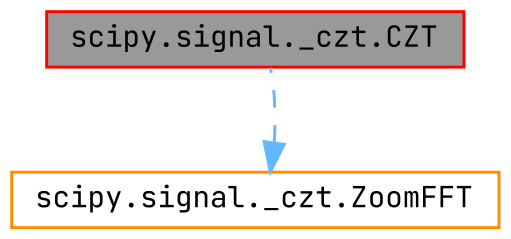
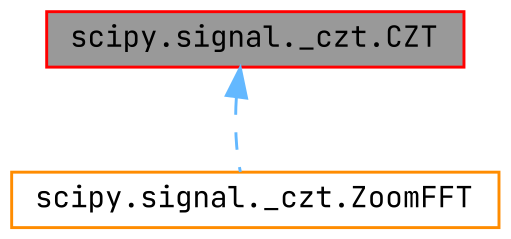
(275, 105) -> (236, 135)
